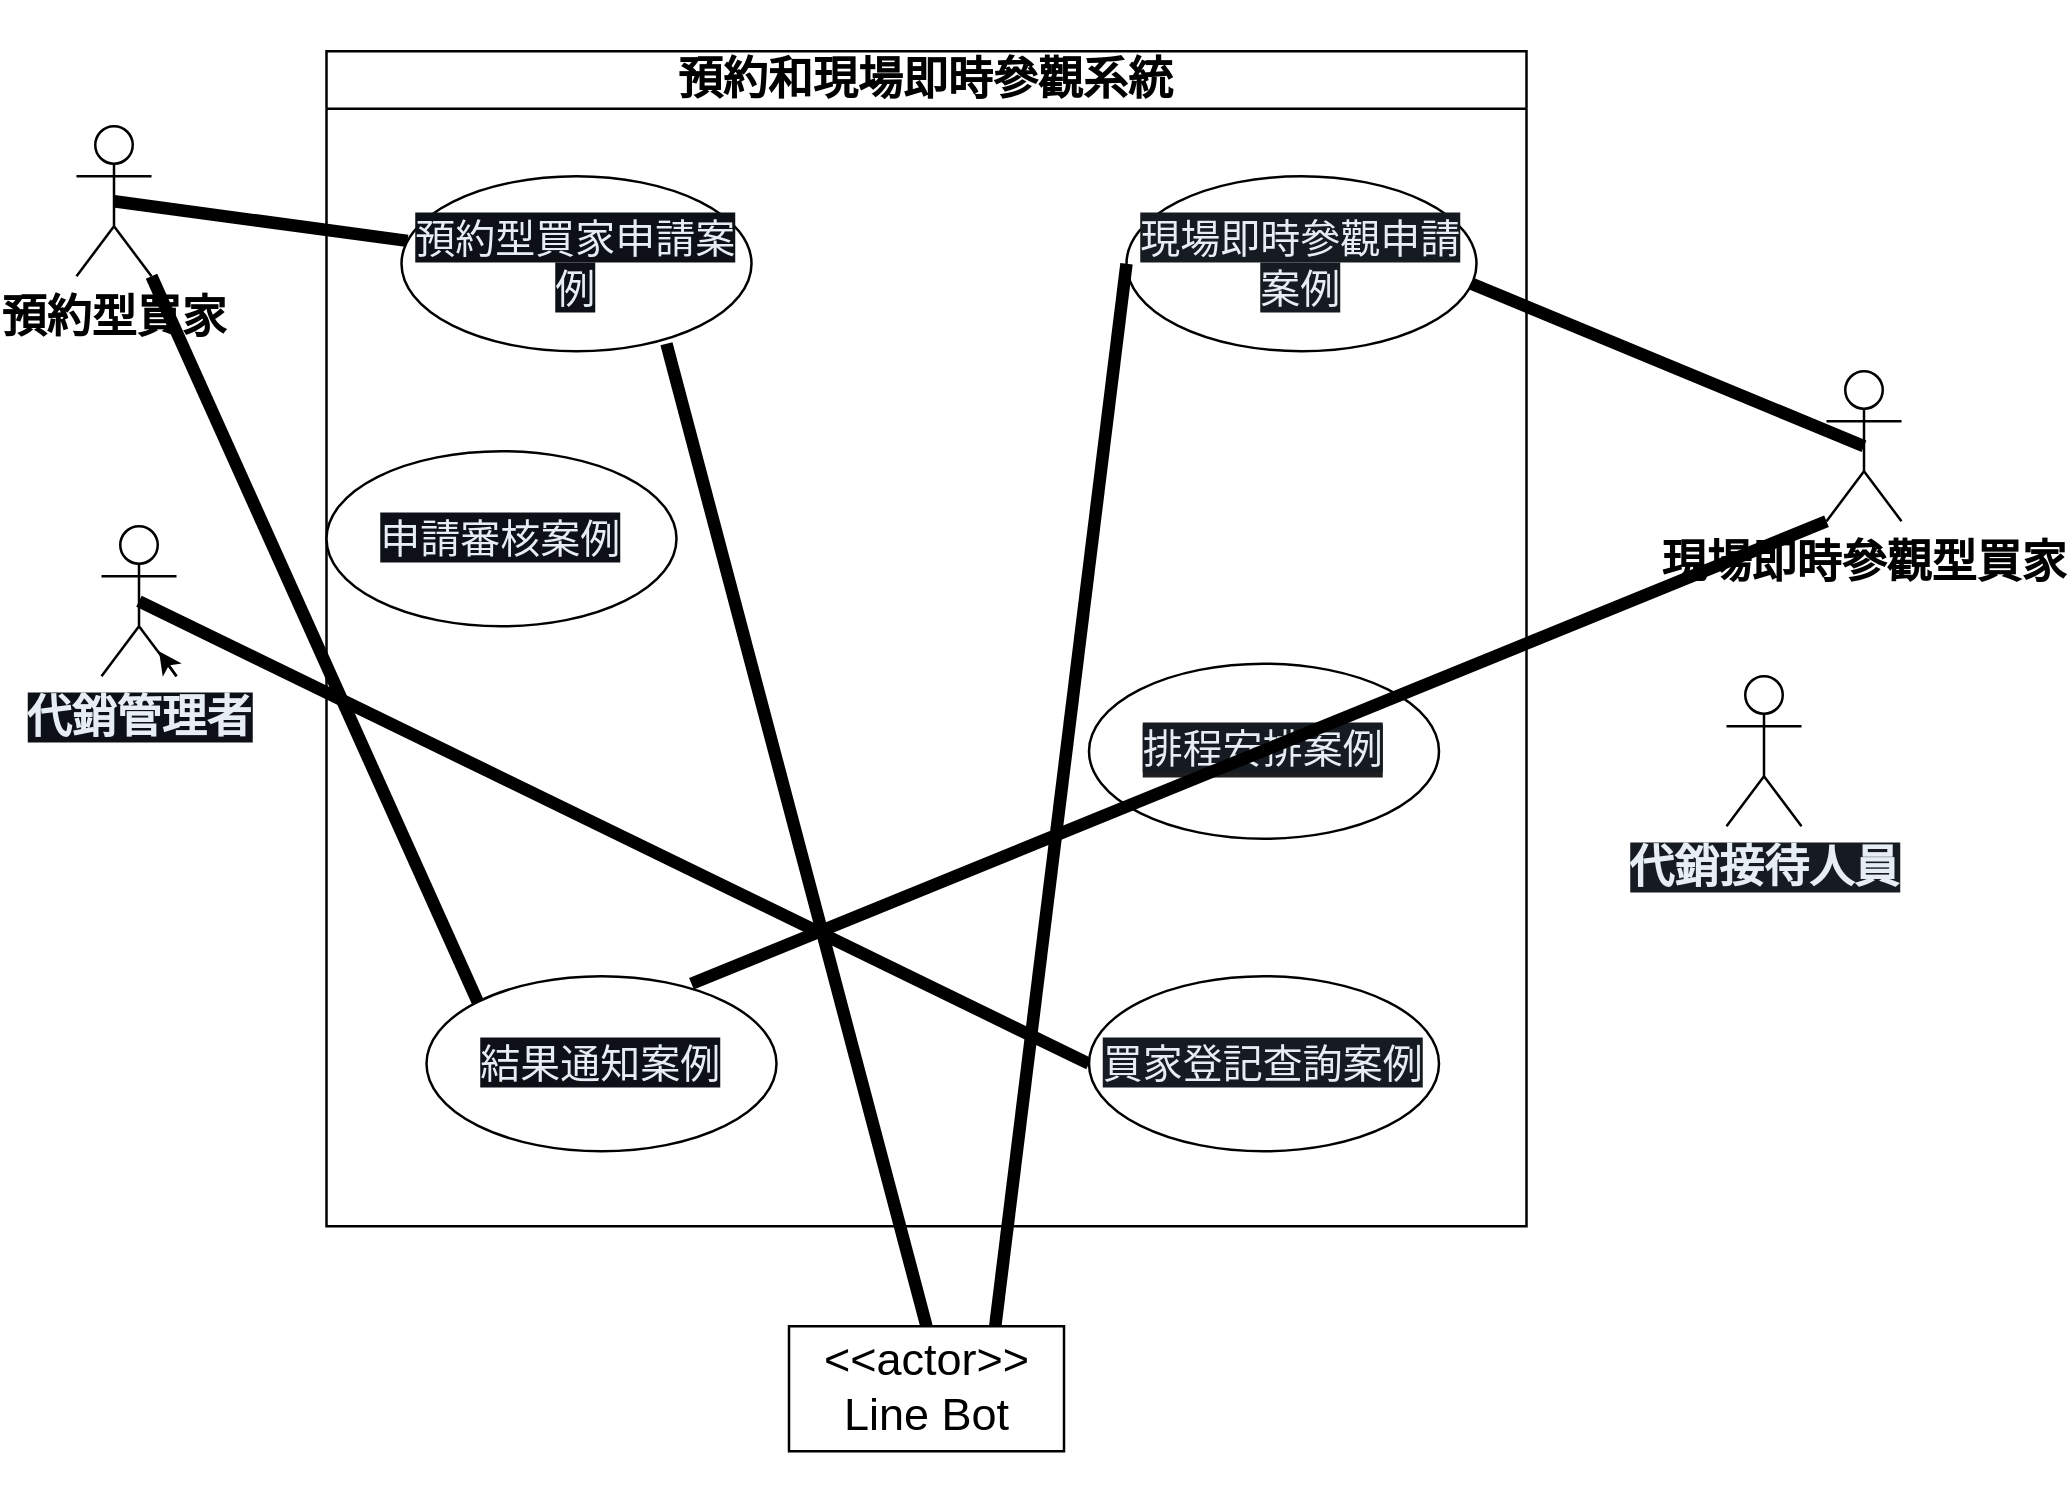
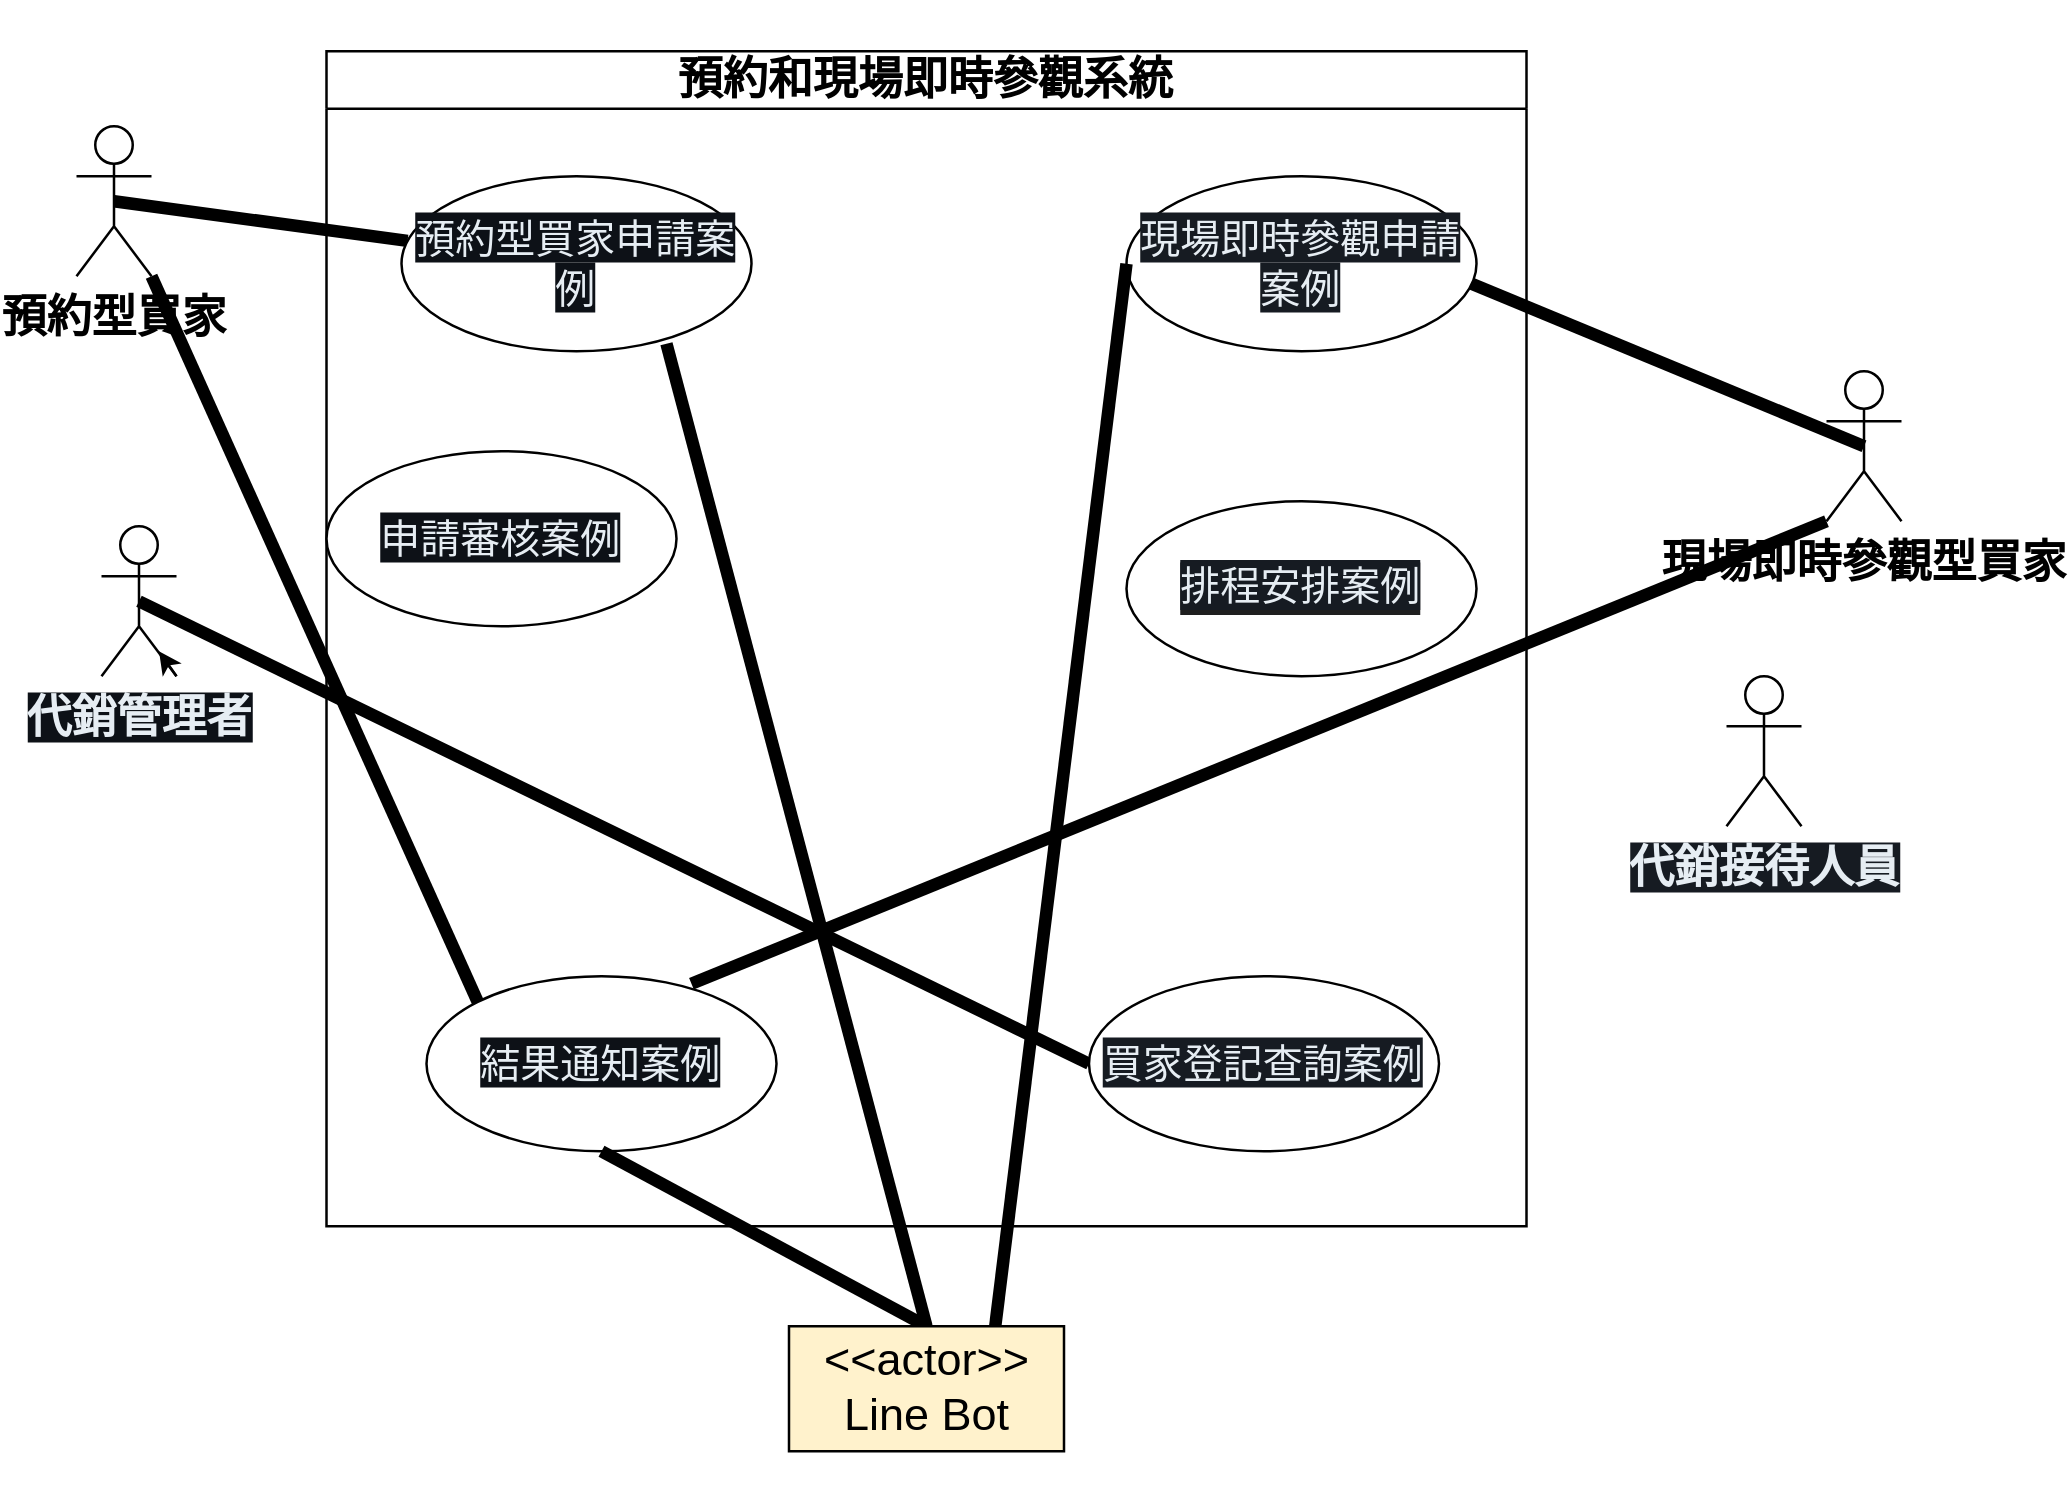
(1264, 751) -> (1301, 589)
none -> (835, 1277)
(926, 1389) -> (926, 1389)
